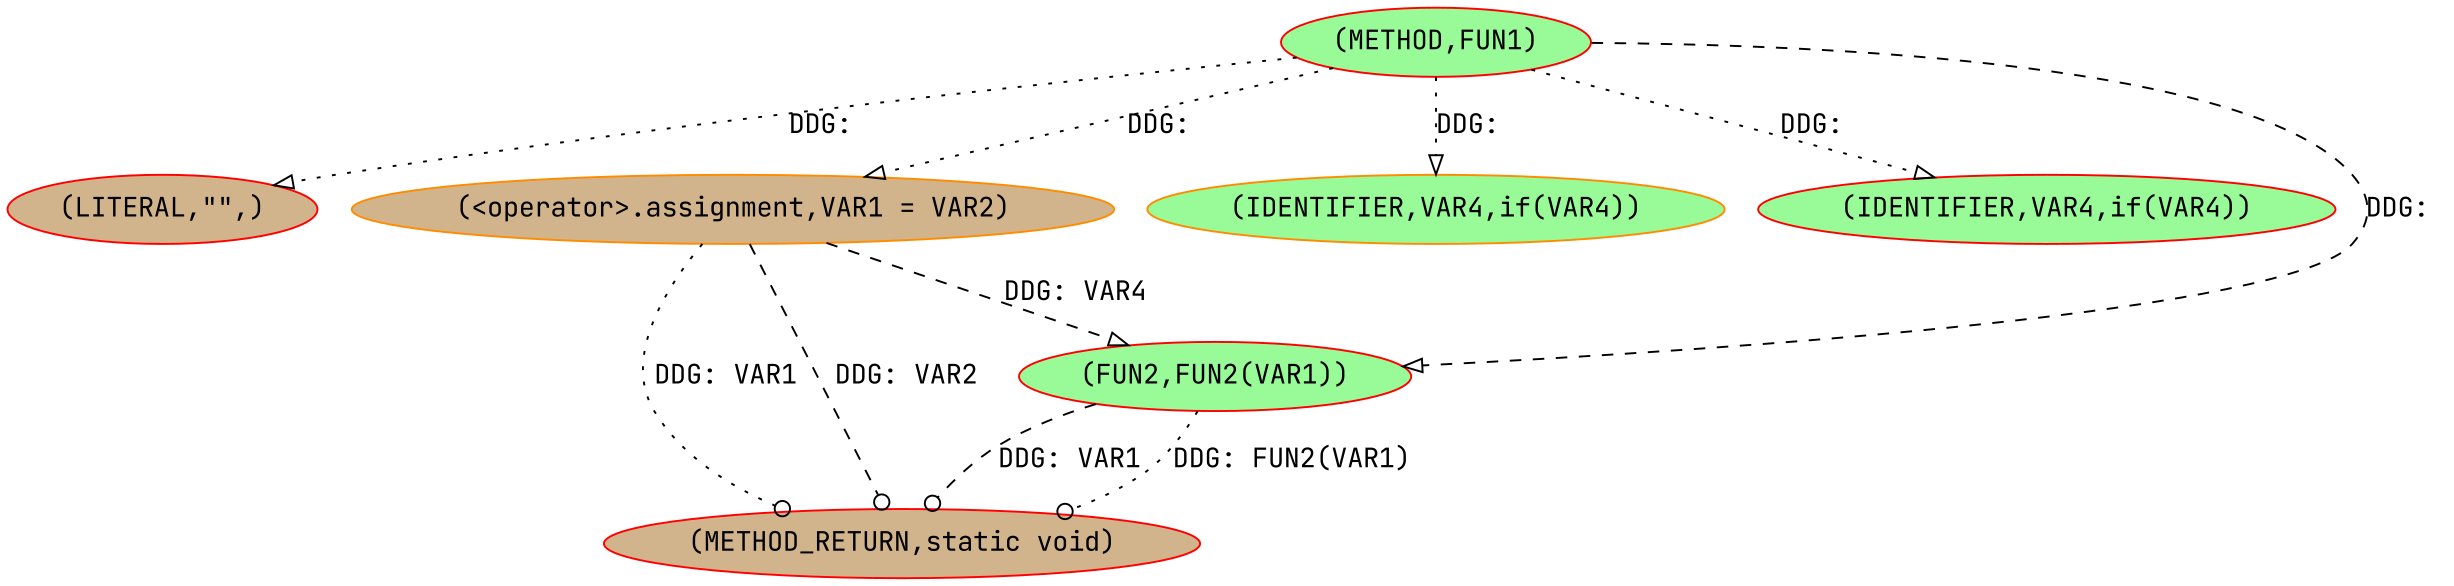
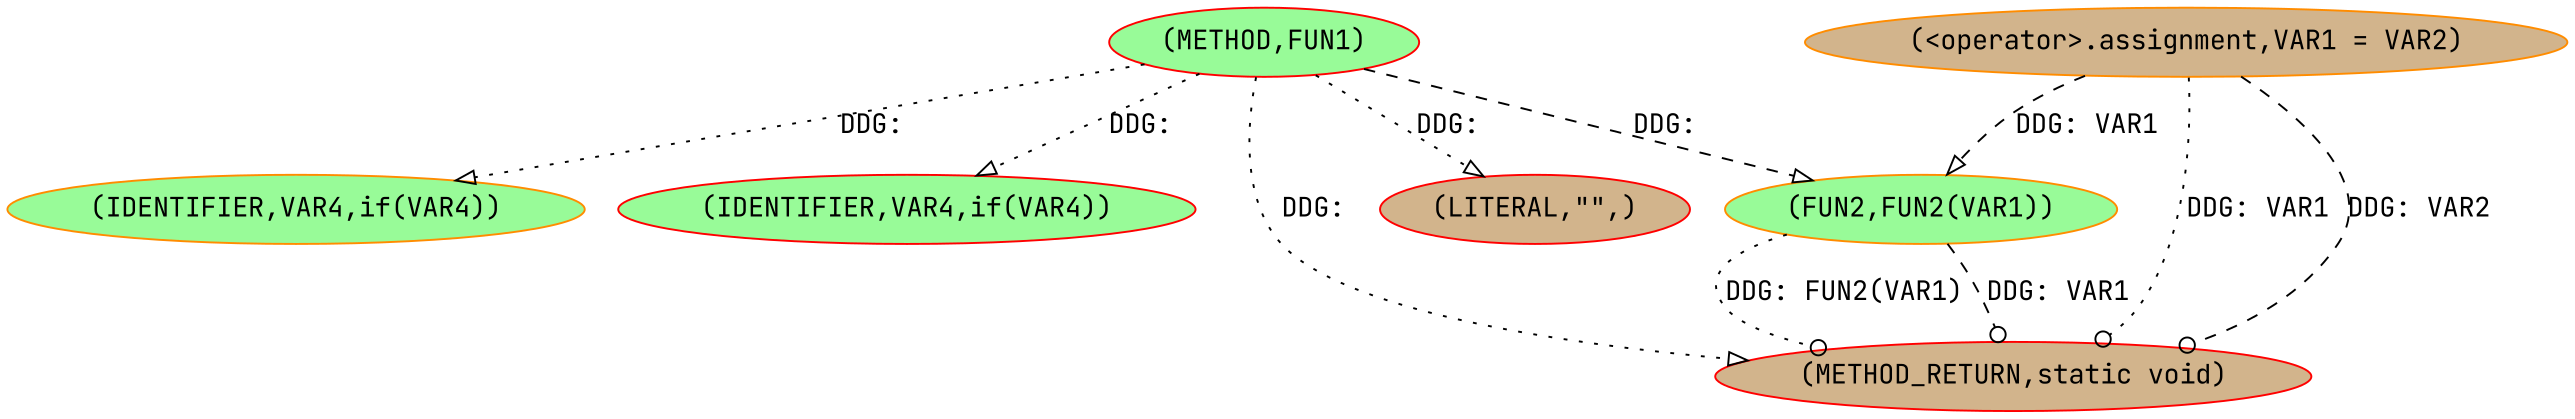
(1109, 120) -> (1412, 307)
(1076, 293) -> (2087, 126)
(1215, 376) -> (1921, 209)
